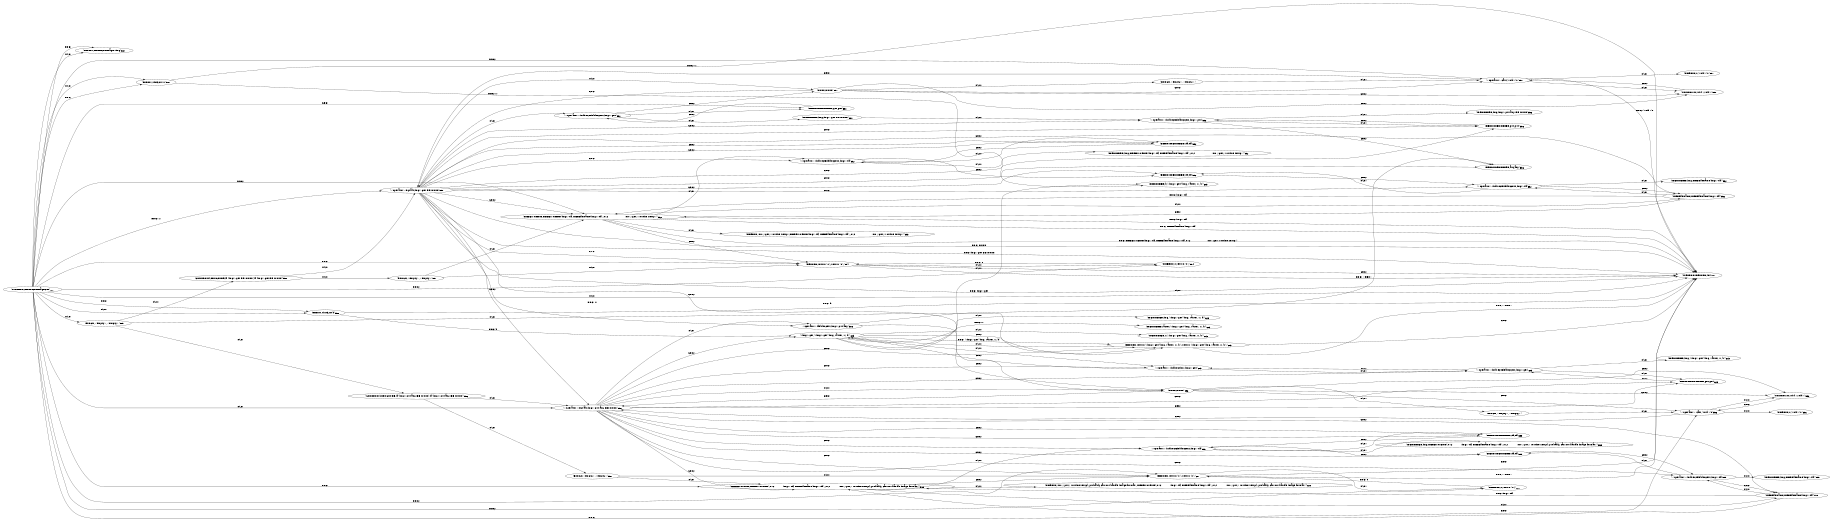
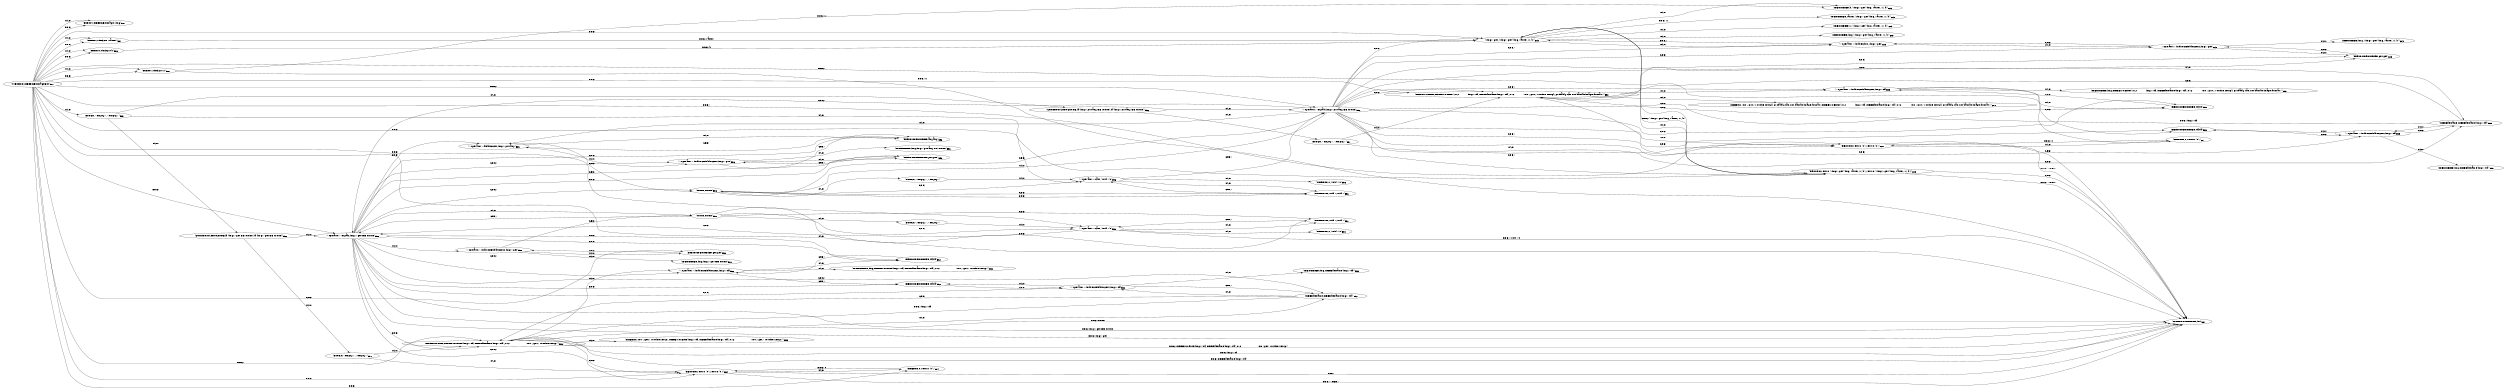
none -> (745, 33)
none -> (104, 41)
(1000, 119) -> (601, 163)
none -> (715, 151)
(156, 219) -> (156, 190)
(52, 289) -> (52, 84)
(592, 302) -> (395, 155)
(496, 303) -> (789, 101)
(1021, 304) -> none
(979, 355) -> (1664, 41)
(241, 407) -> (494, 86)
